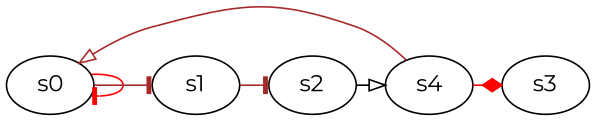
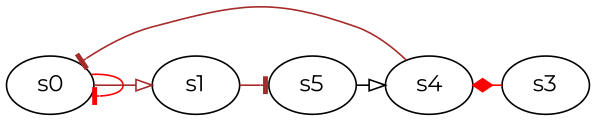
(252, 7) -> (248, 7)
(108, 85) -> (108, 85)
(313, 85) -> (313, 85)
(478, 85) -> (497, 85)
